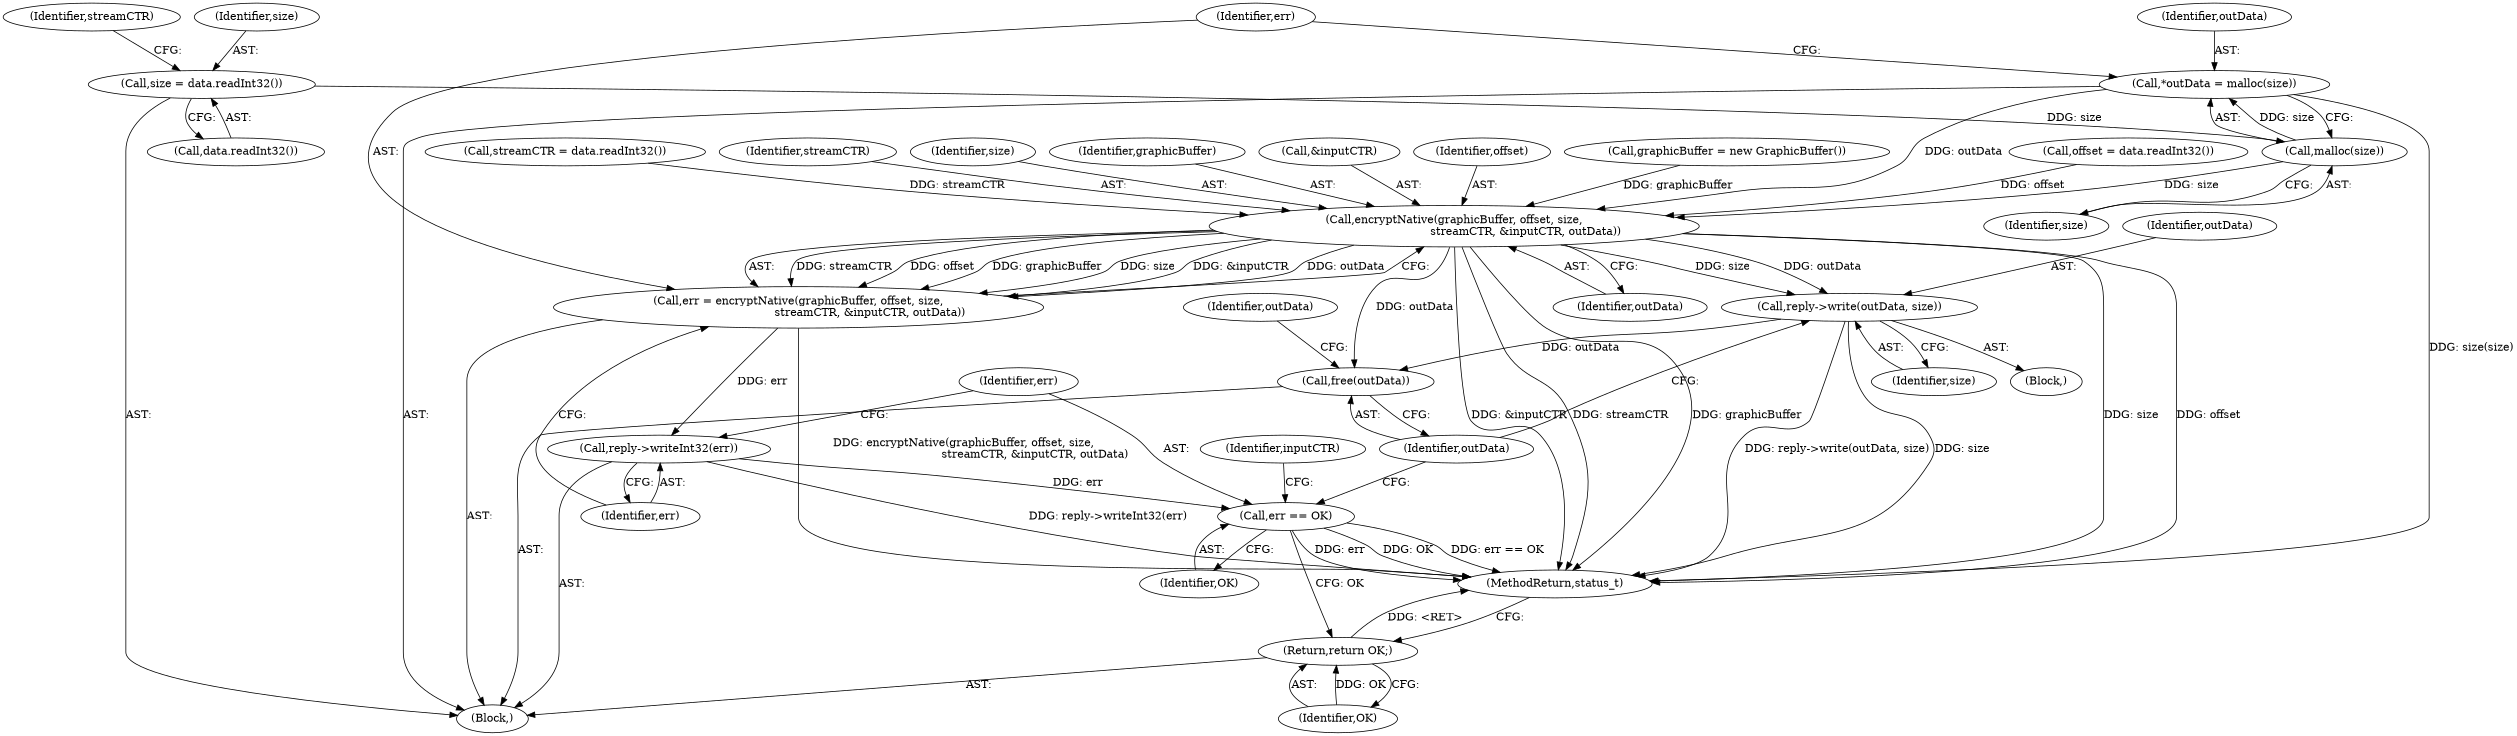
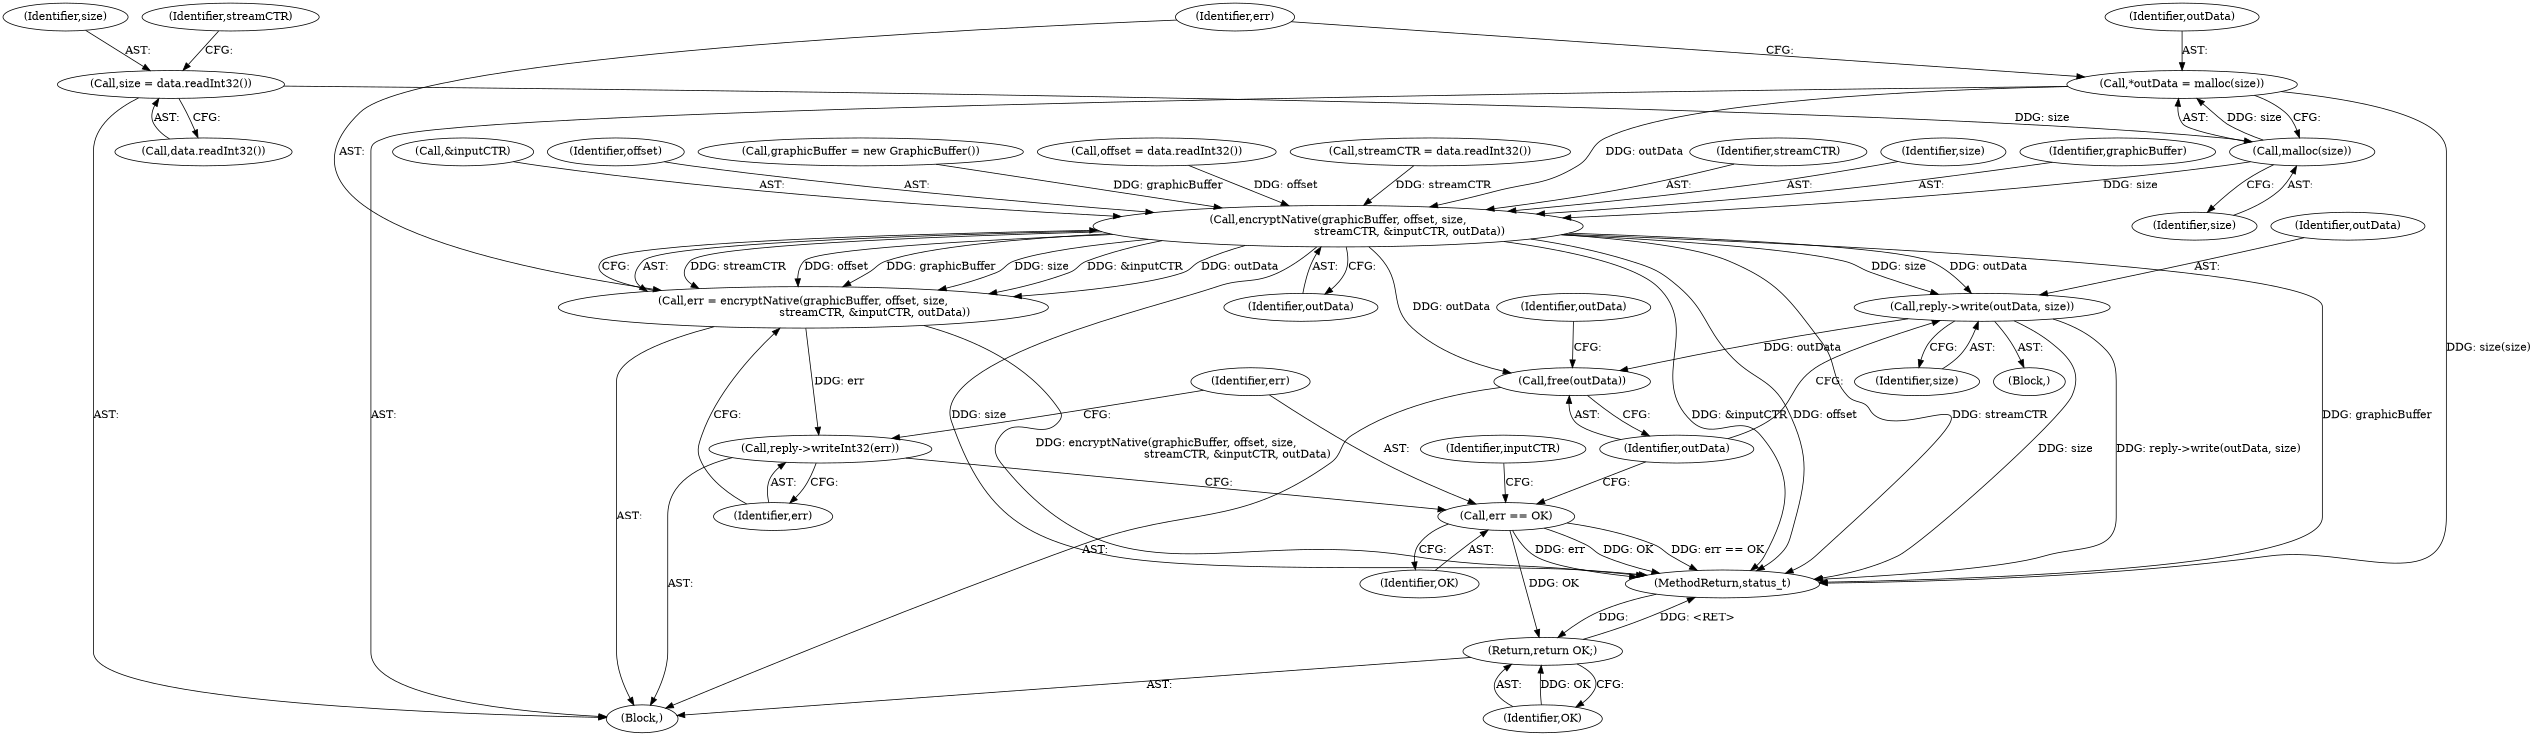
(1078, 483) -> (1221, 483)
(1082, 539) -> none
(1340, 584) -> (1554, 584)
(1512, 618) -> (1615, 618)
